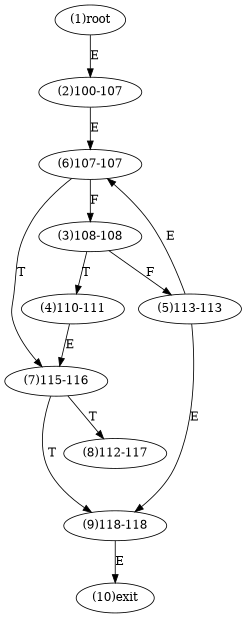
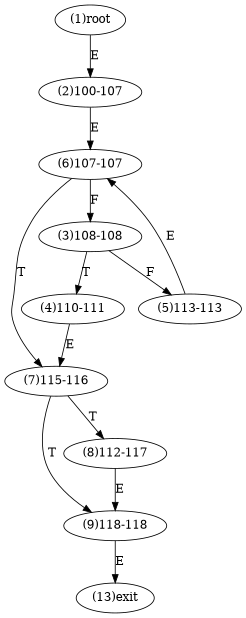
(189, 423) -> (115, 485)
(115, 598) -> (115, 598)
